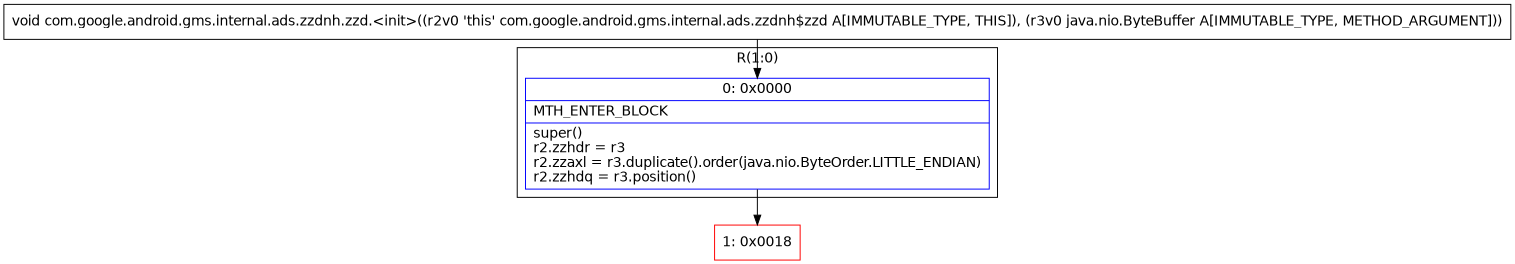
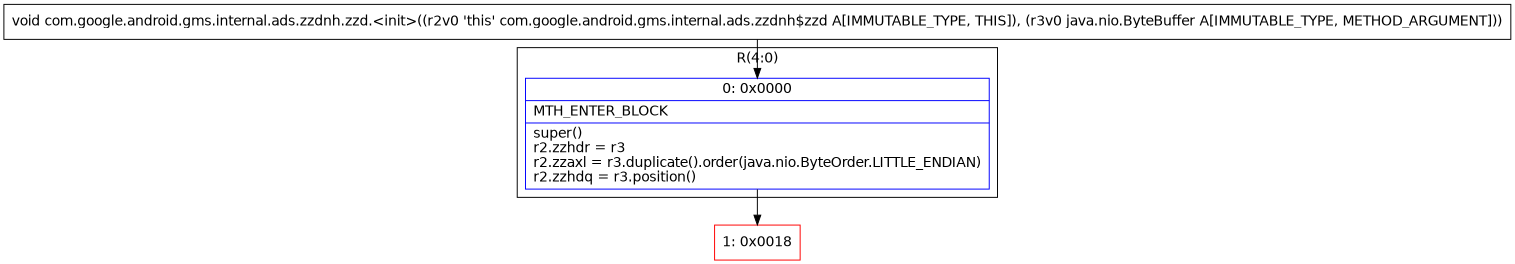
(757, 59) -> (757, 59)
